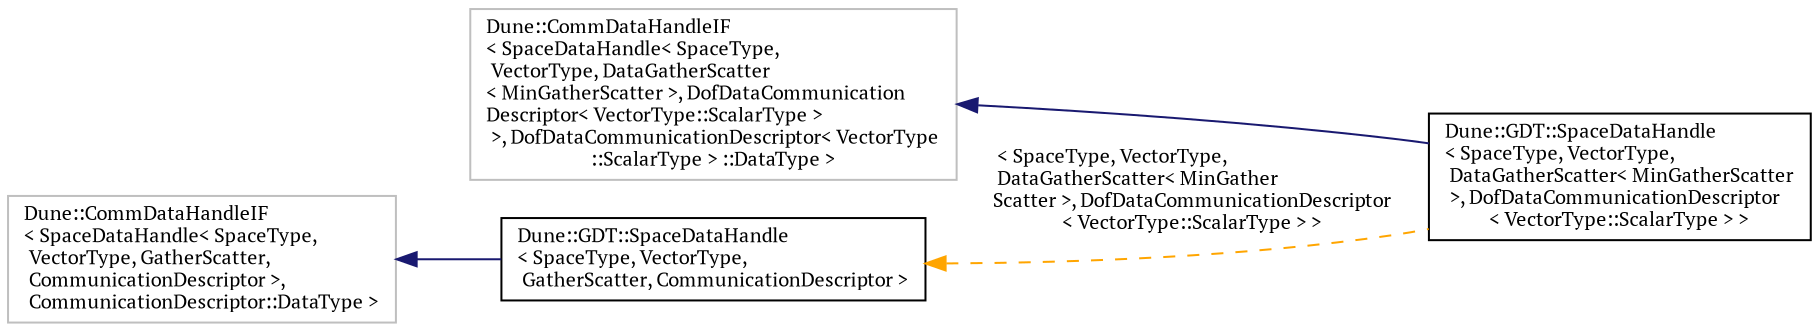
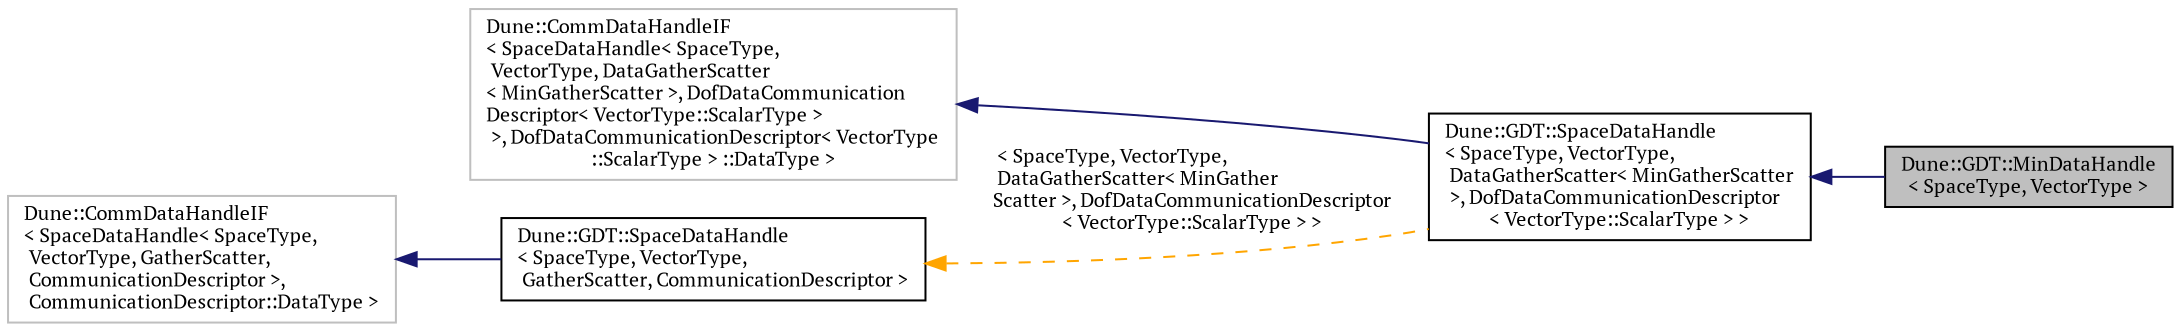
none -> (2029, 177)
